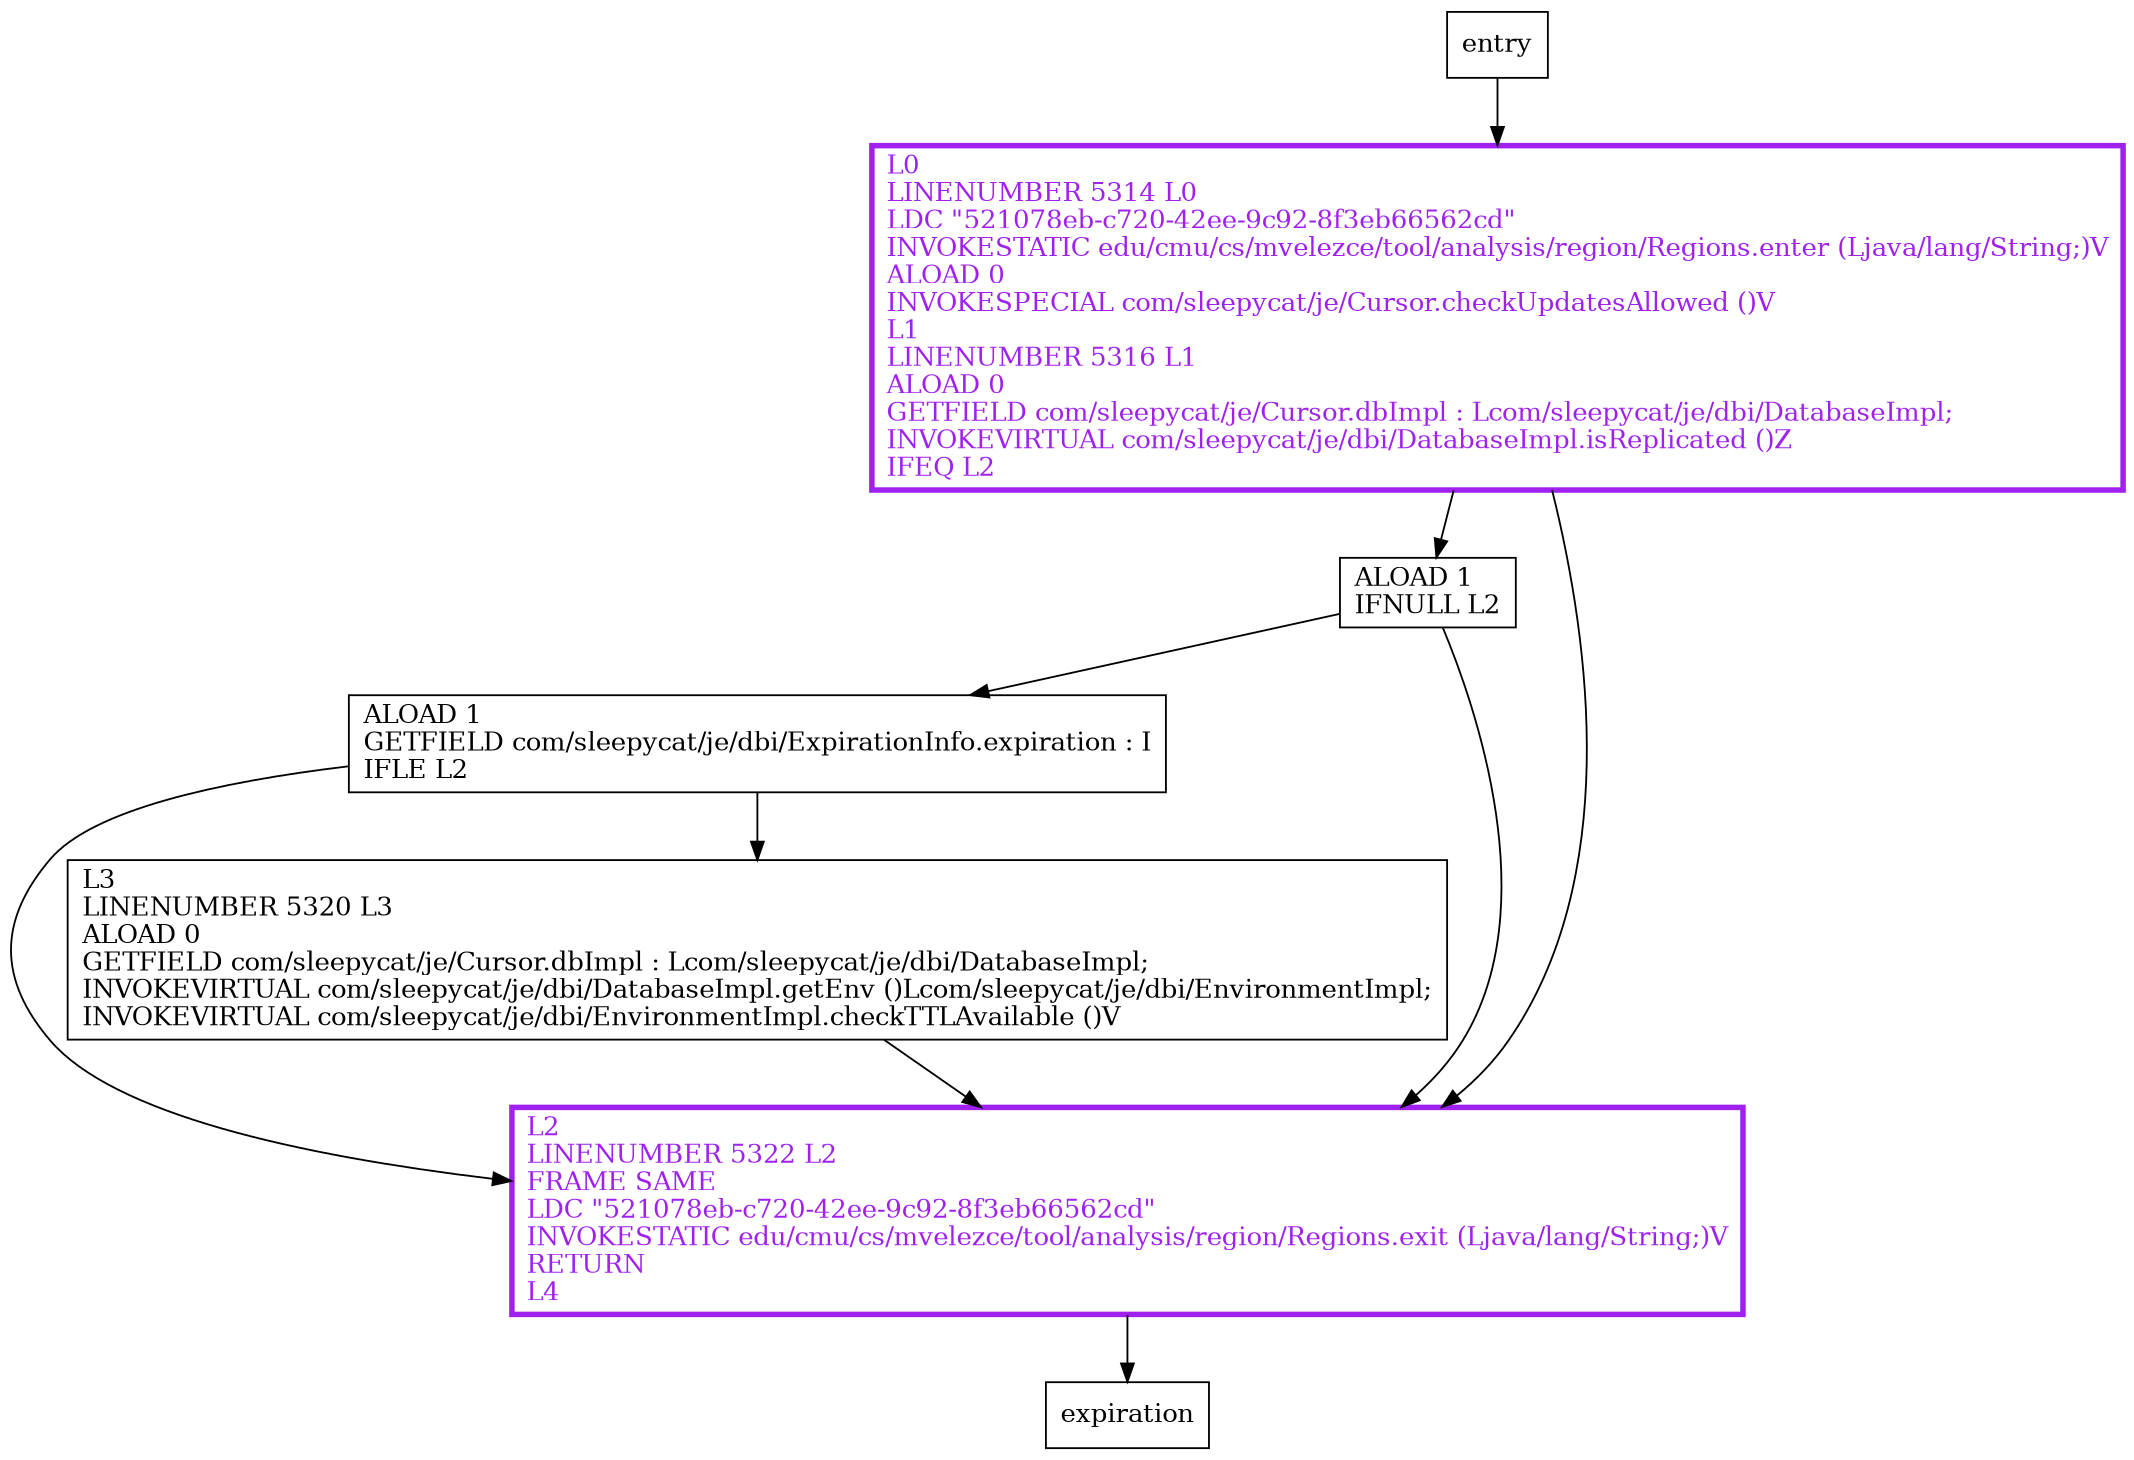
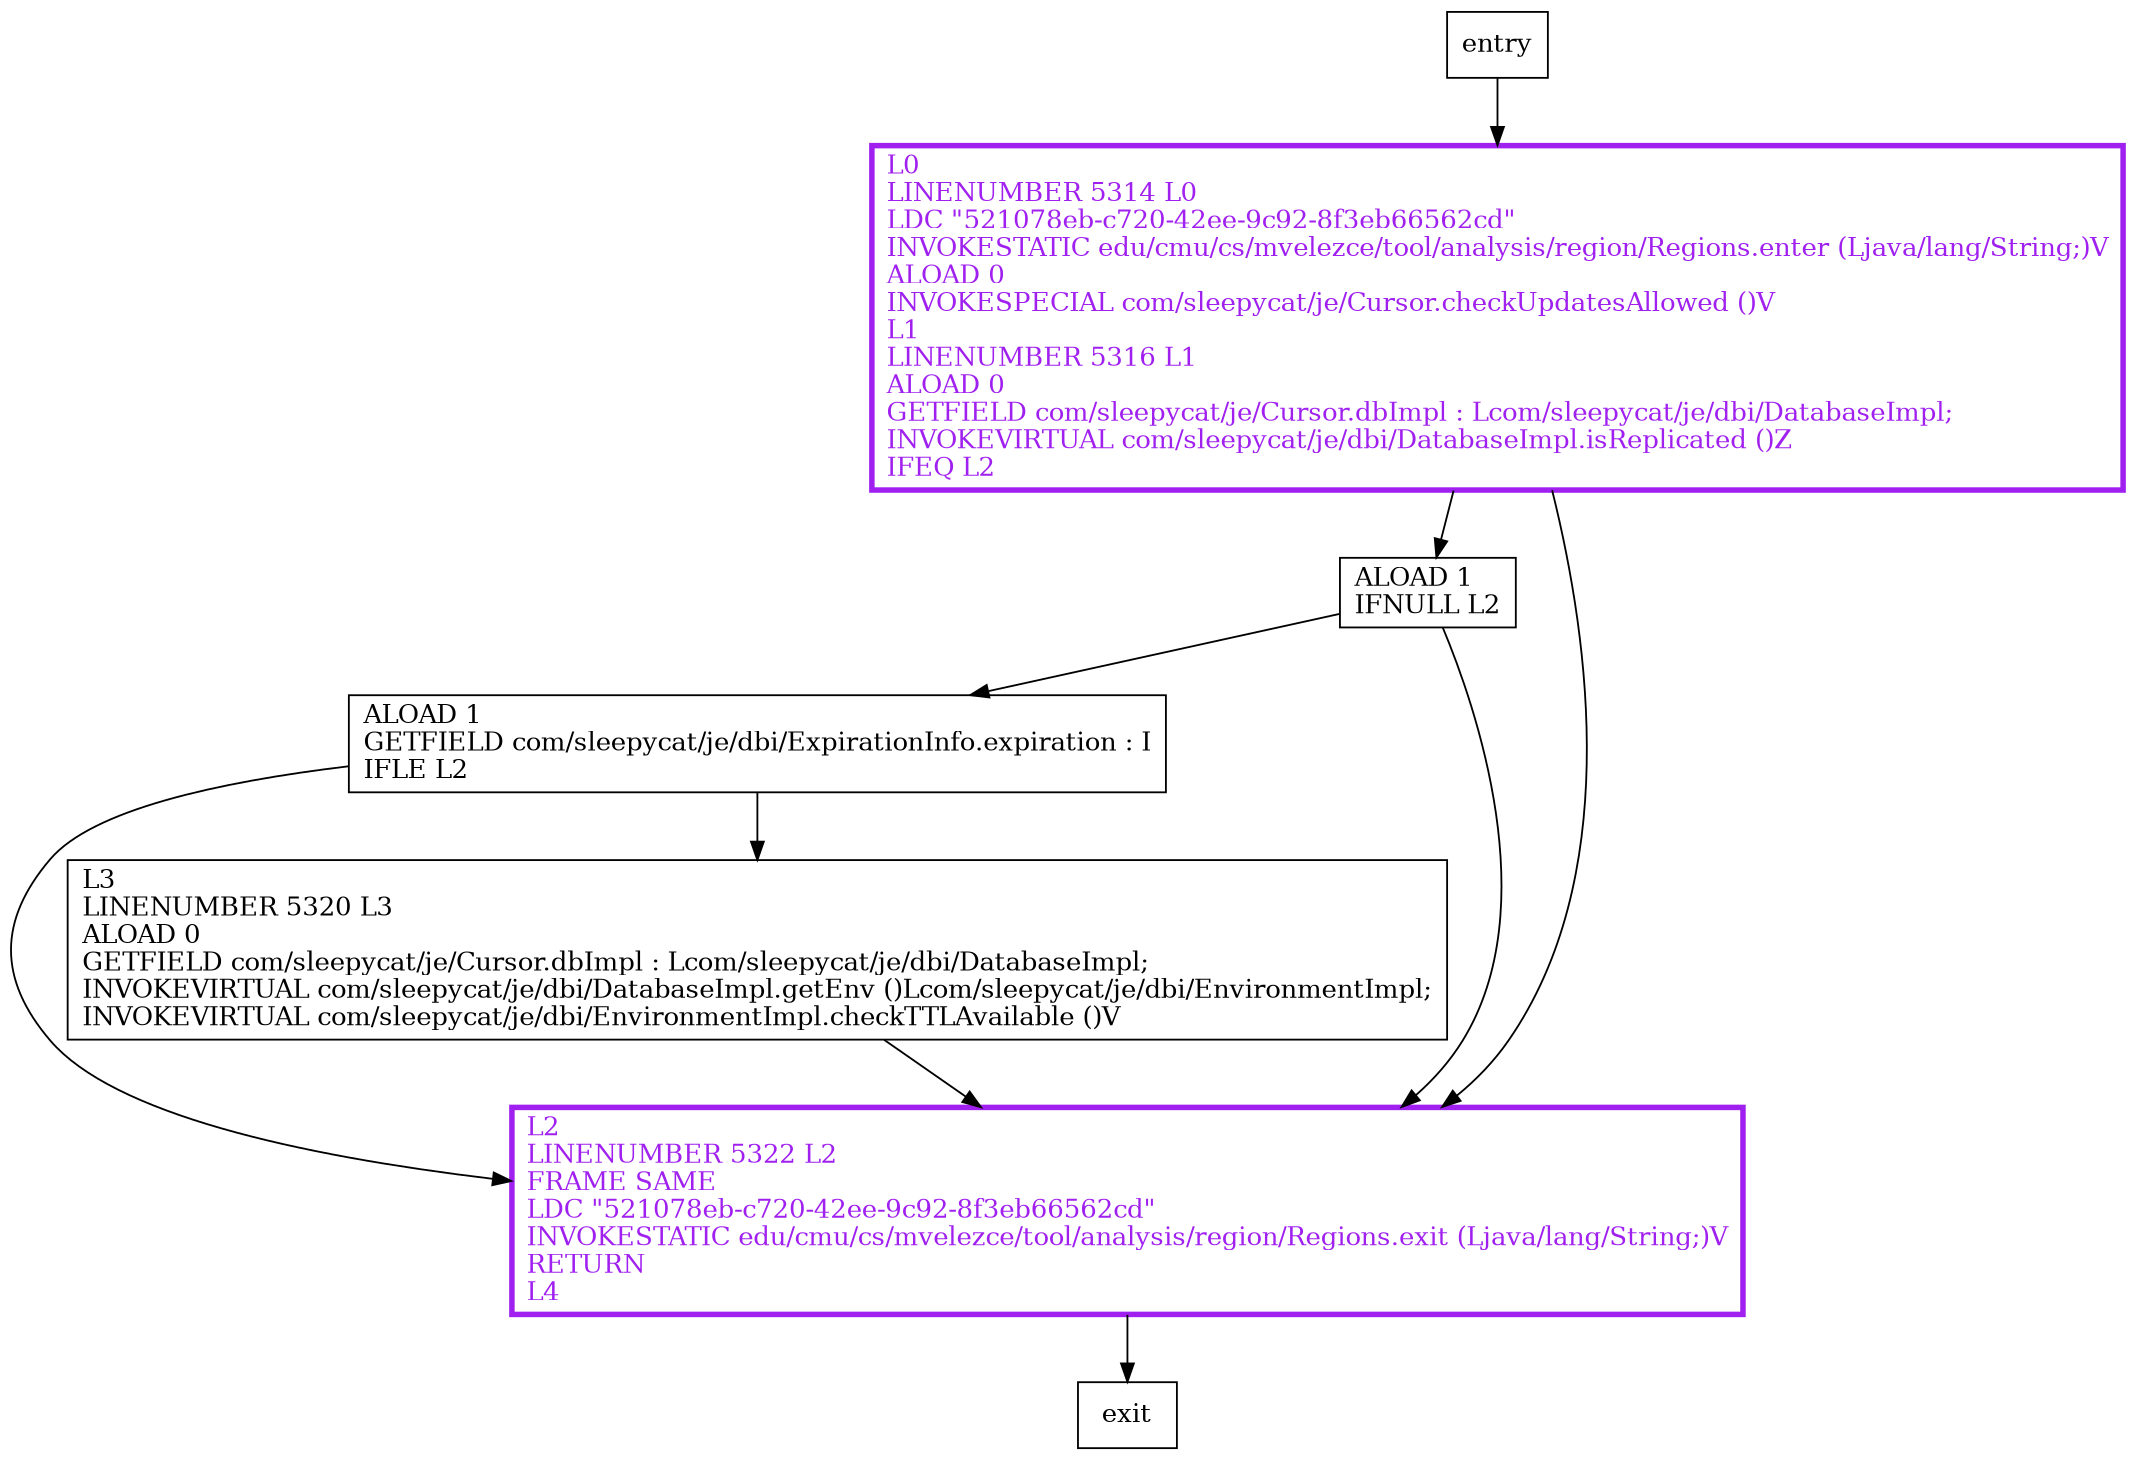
(1127, 1415) -> (1127, 1415)
